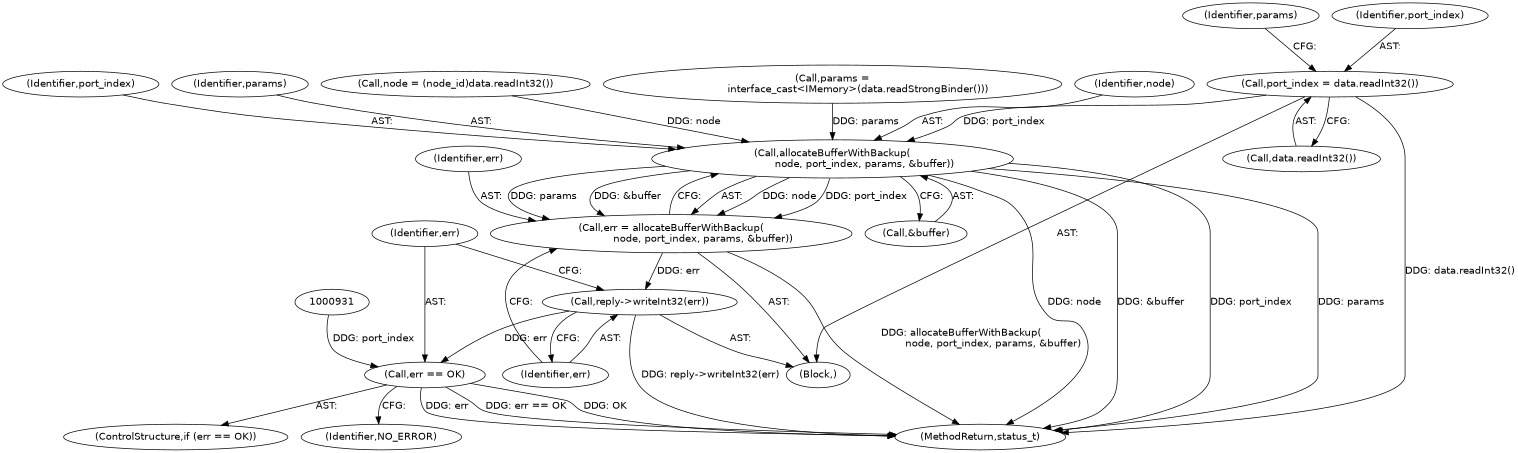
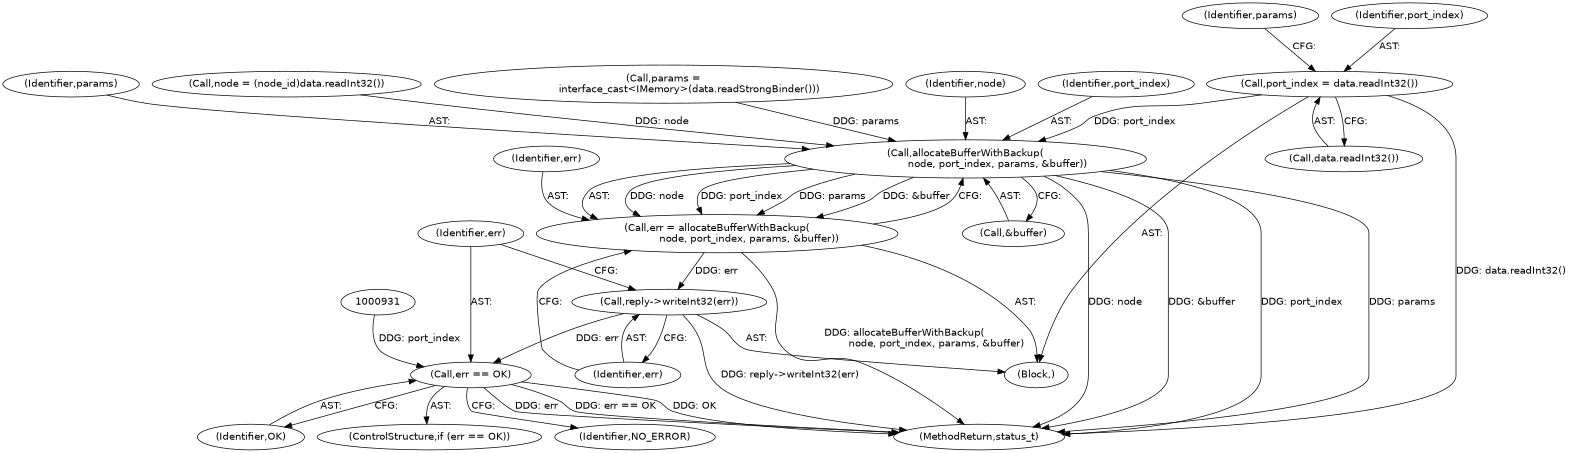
none -> (251, 437)
